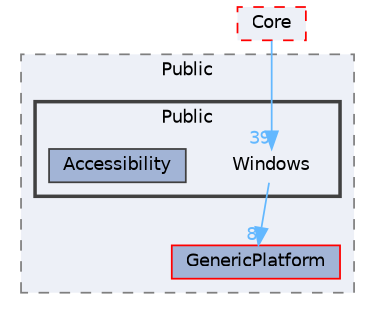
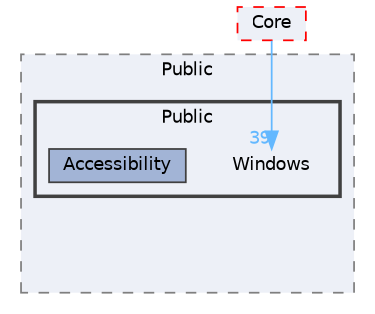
(256, 262) -> none
